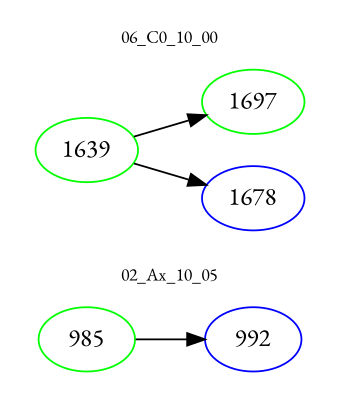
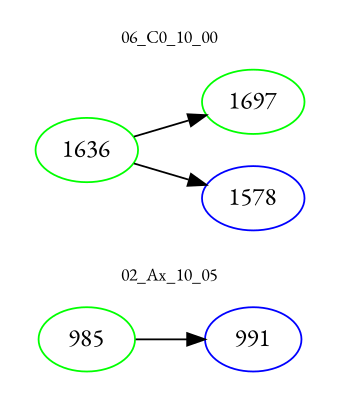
(87, 150) -> (87, 150)
(253, 198) -> (253, 198)
(253, 339) -> (253, 339)
